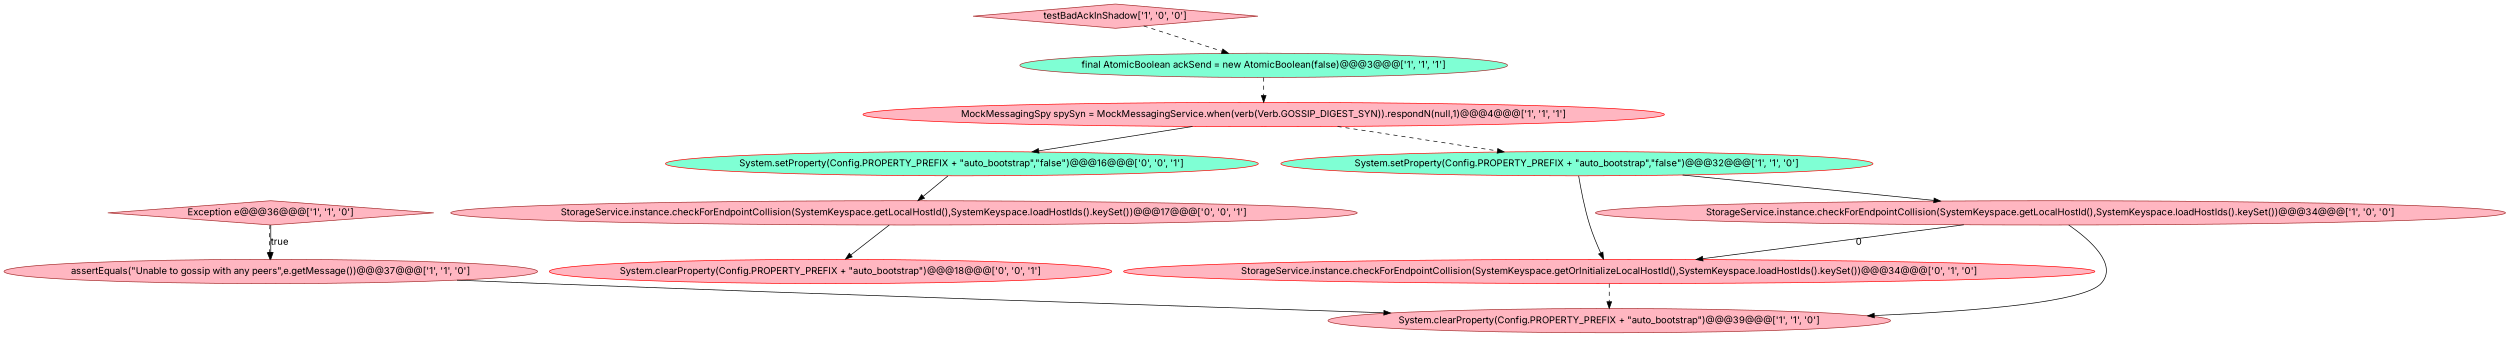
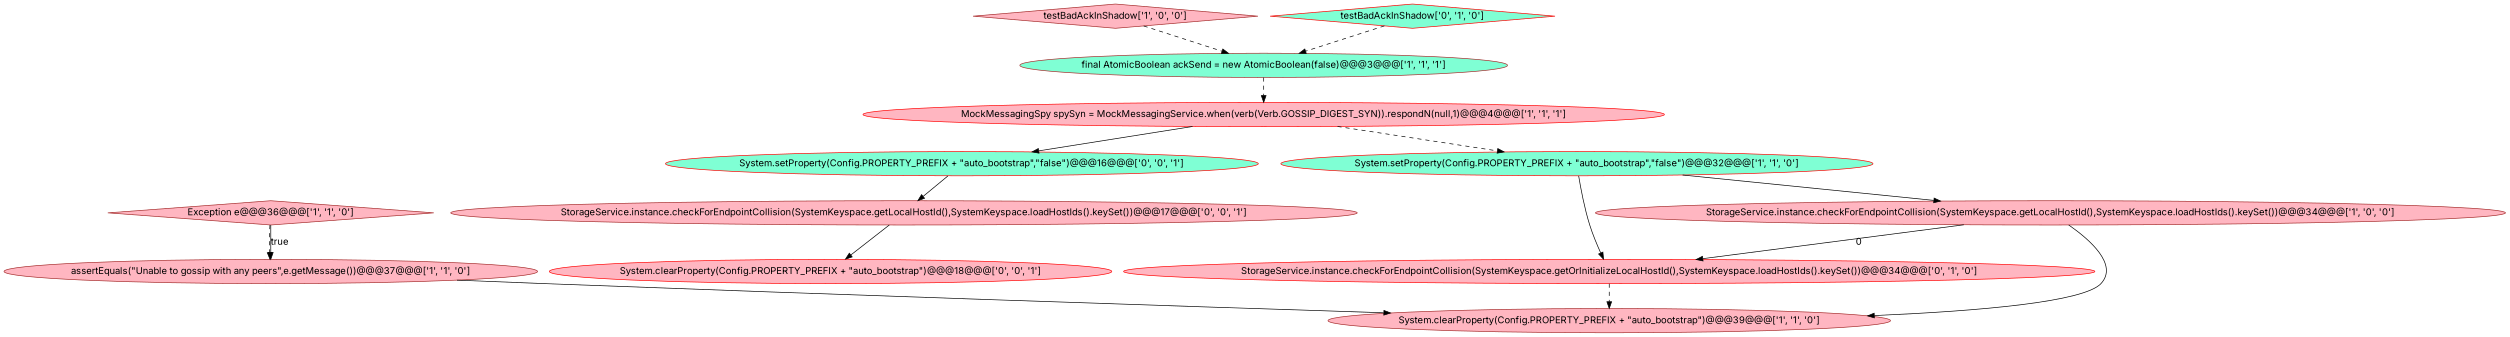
none -> (1413, 16)
